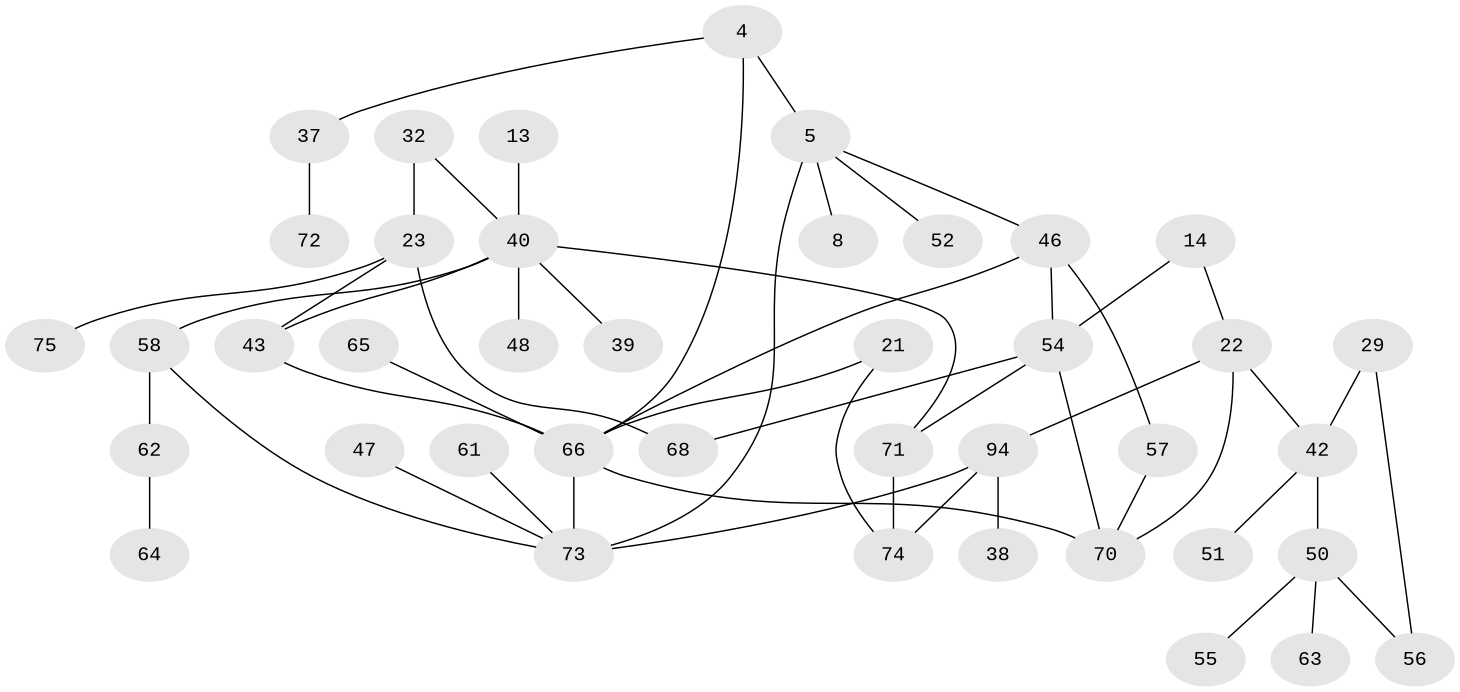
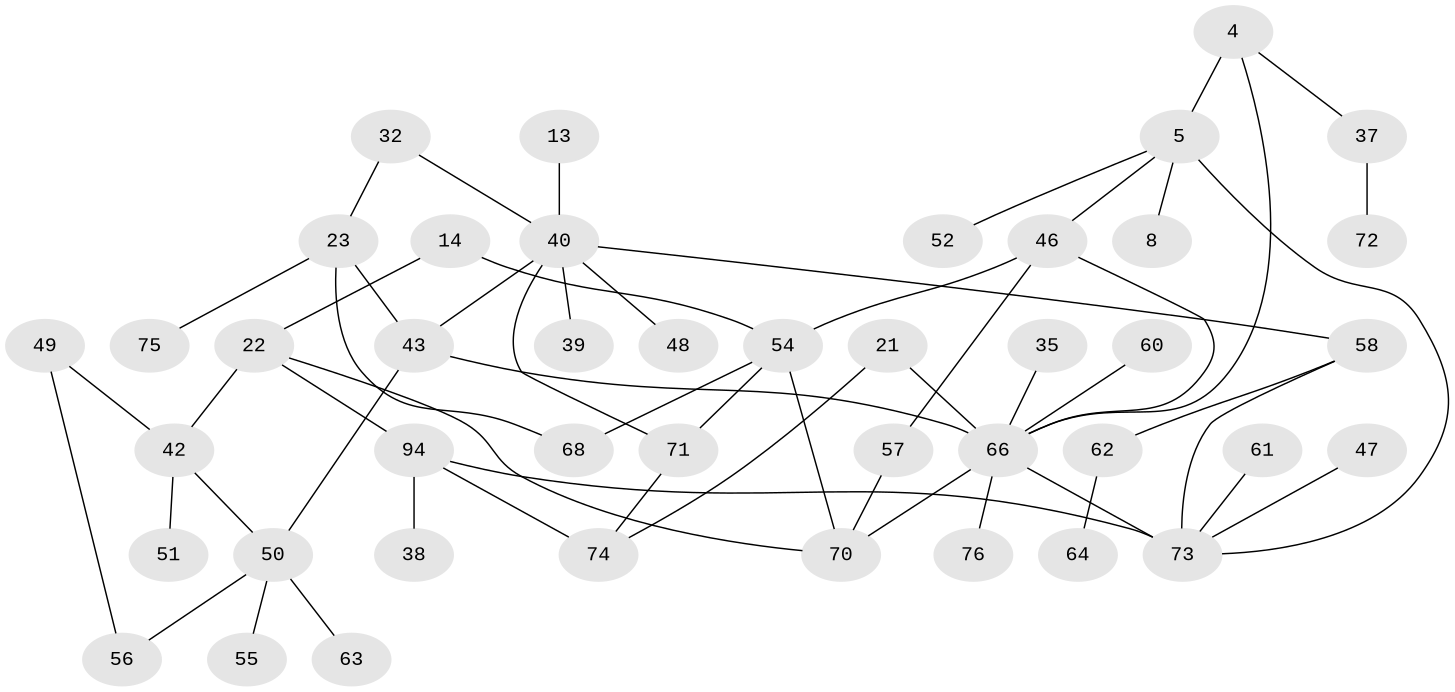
(359, 346) -> (1047, 346)
none -> (1152, 346)
(1373, 346) -> (45, 346)
none -> (344, 450)
none -> (973, 555)
